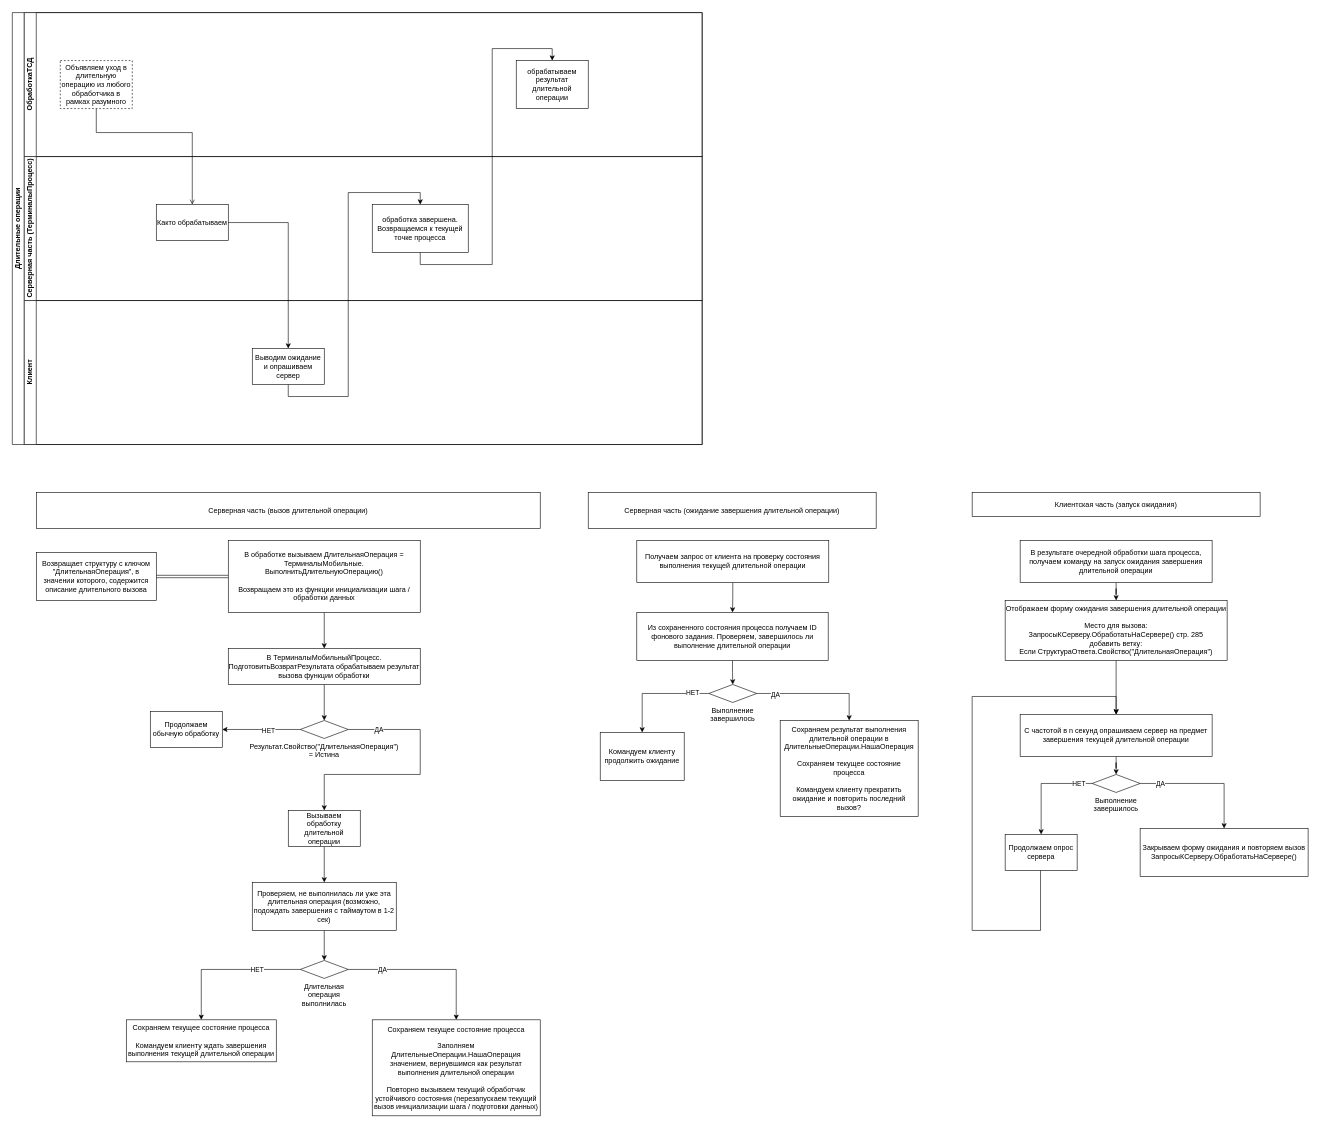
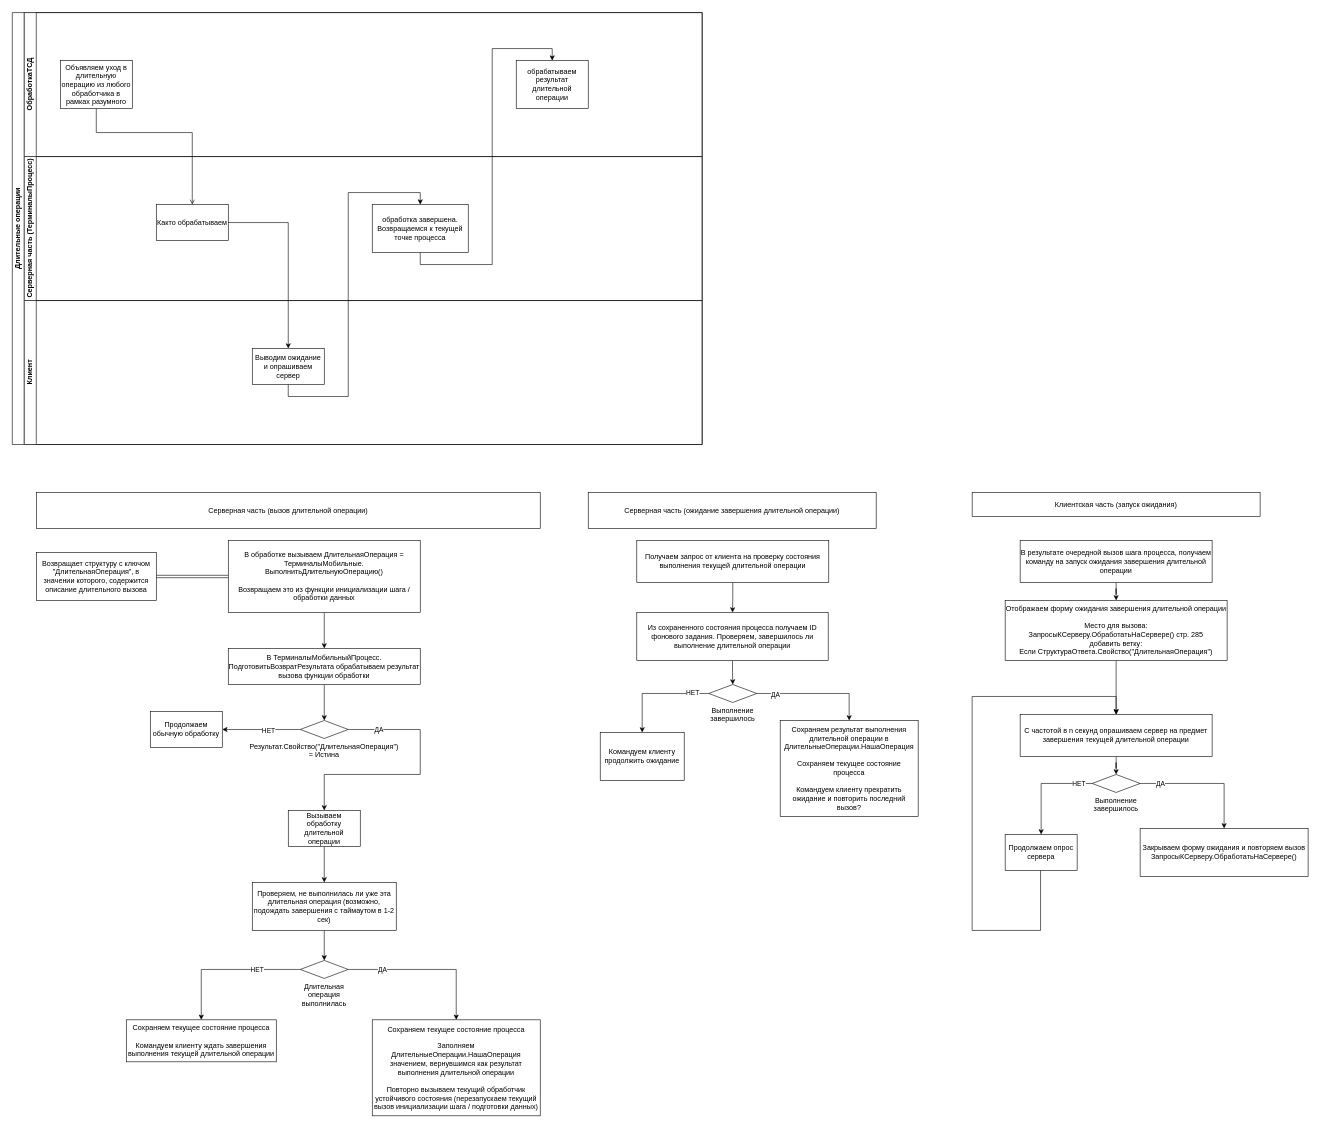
(96, 84) -> (96, 84)
(1116, 561) -> (1116, 561)
